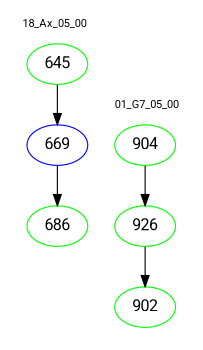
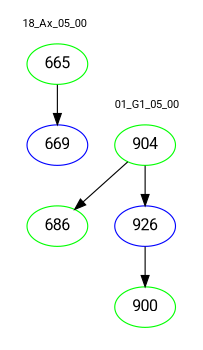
(57, 64) -> (57, 64)
(147, 105) -> (147, 105)
(57, 180) -> (113, 175)
(145, 226) -> (145, 226)
(145, 307) -> (145, 307)
